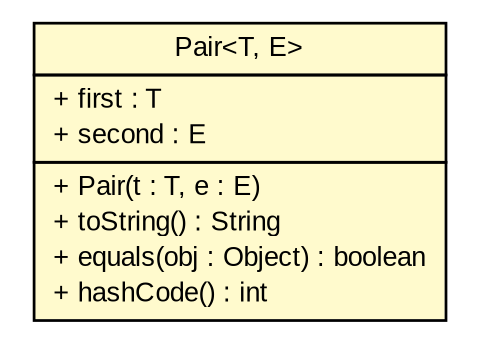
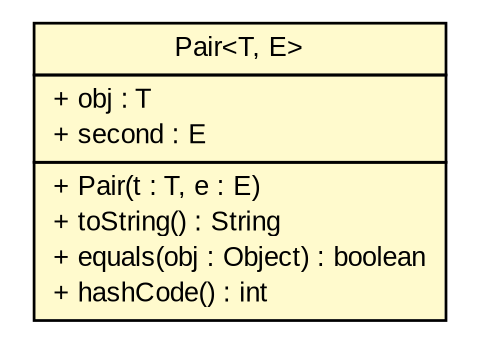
(108, 100) -> (104, 100)
